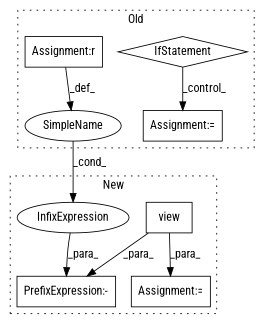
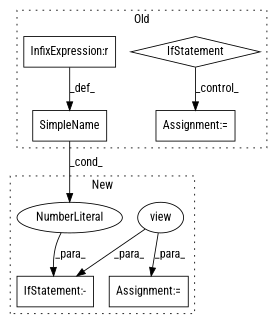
(64, 52) -> (70, 52)
(73, 126) -> (70, 126)
(73, 218) -> (70, 218)
(169, 218) -> (161, 218)
(66, 292) -> (55, 292)
